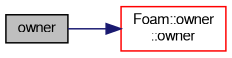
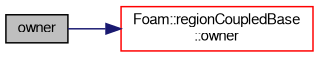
(173, 29) -> (217, 29)
